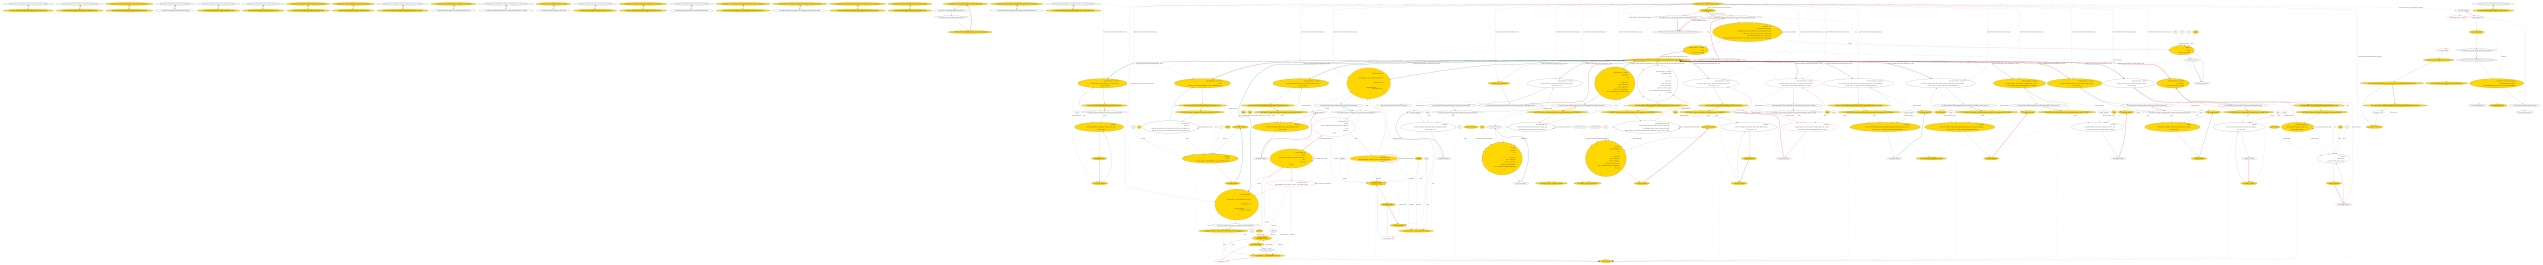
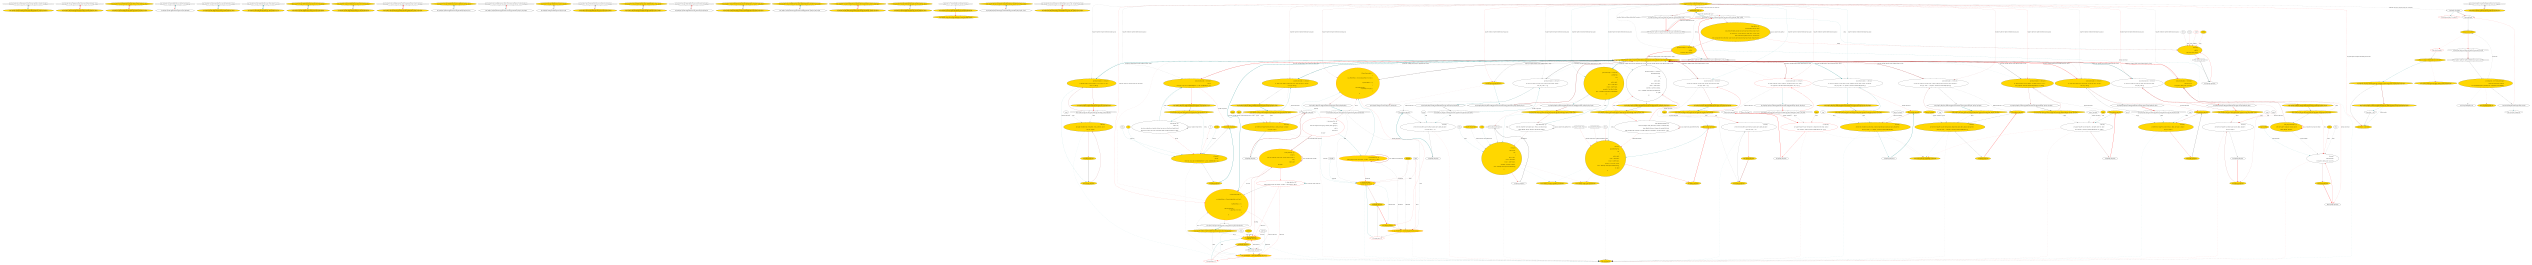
(951, 11) -> none
